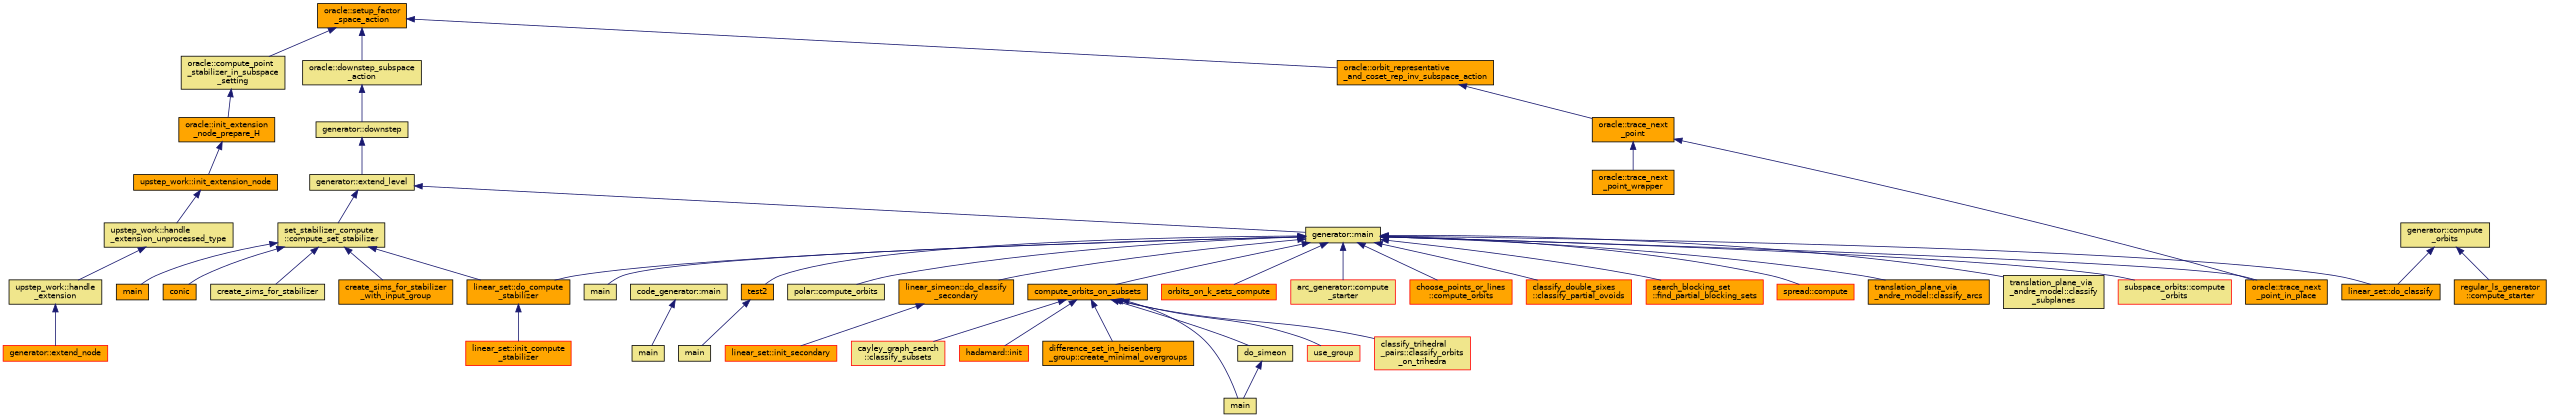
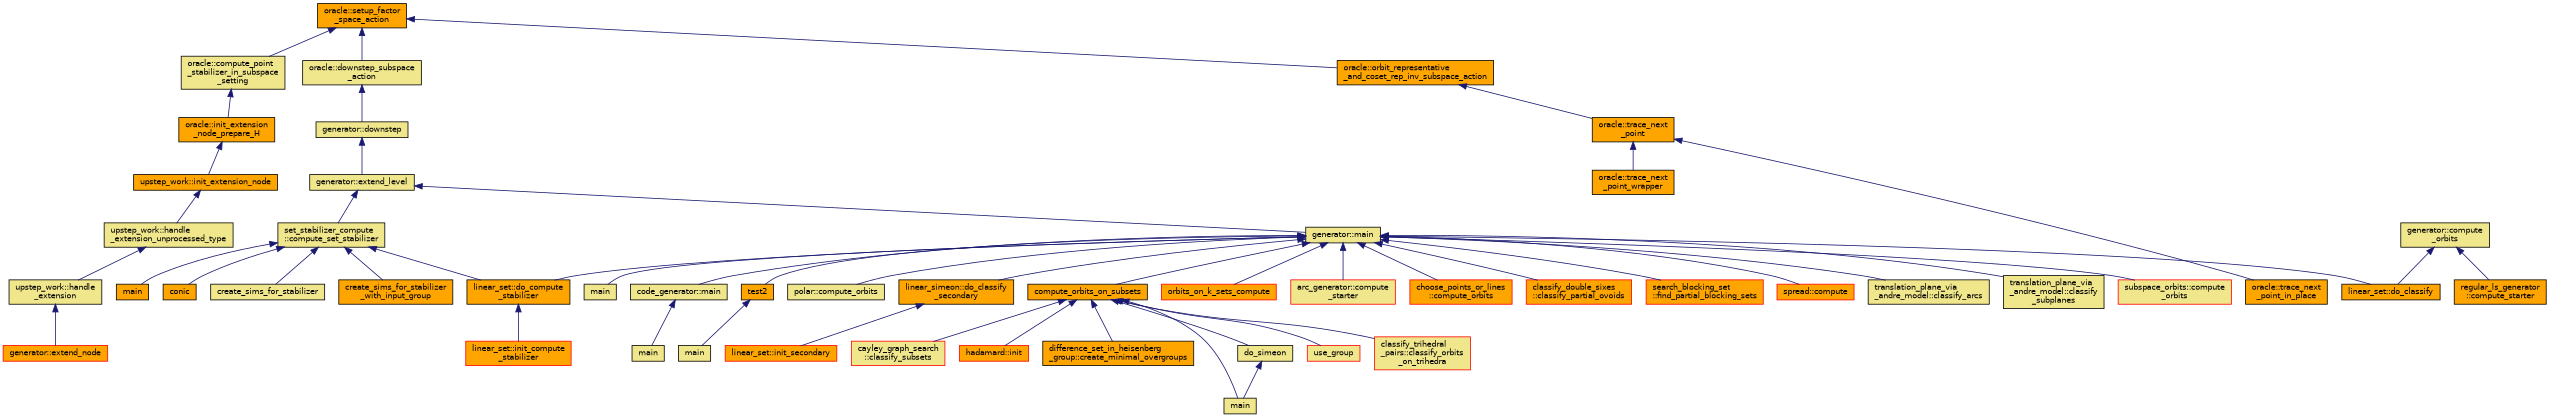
(1997, 259) -> (997, 246)
(1929, 292) -> (1929, 292)
